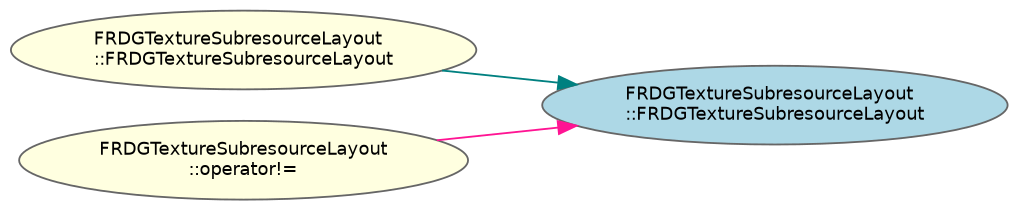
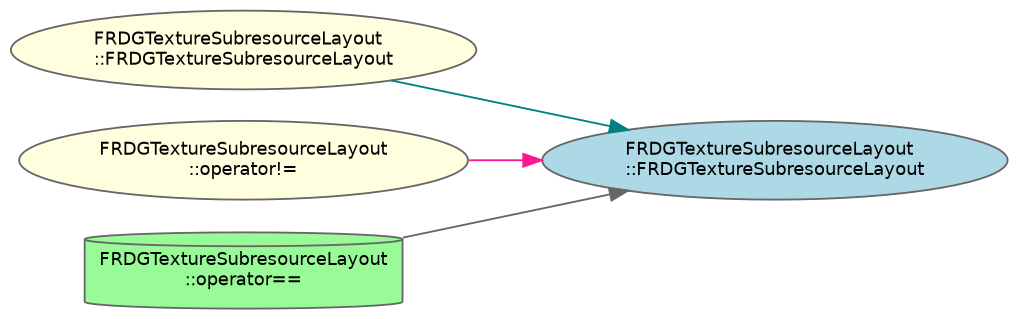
none -> (244, 271)
